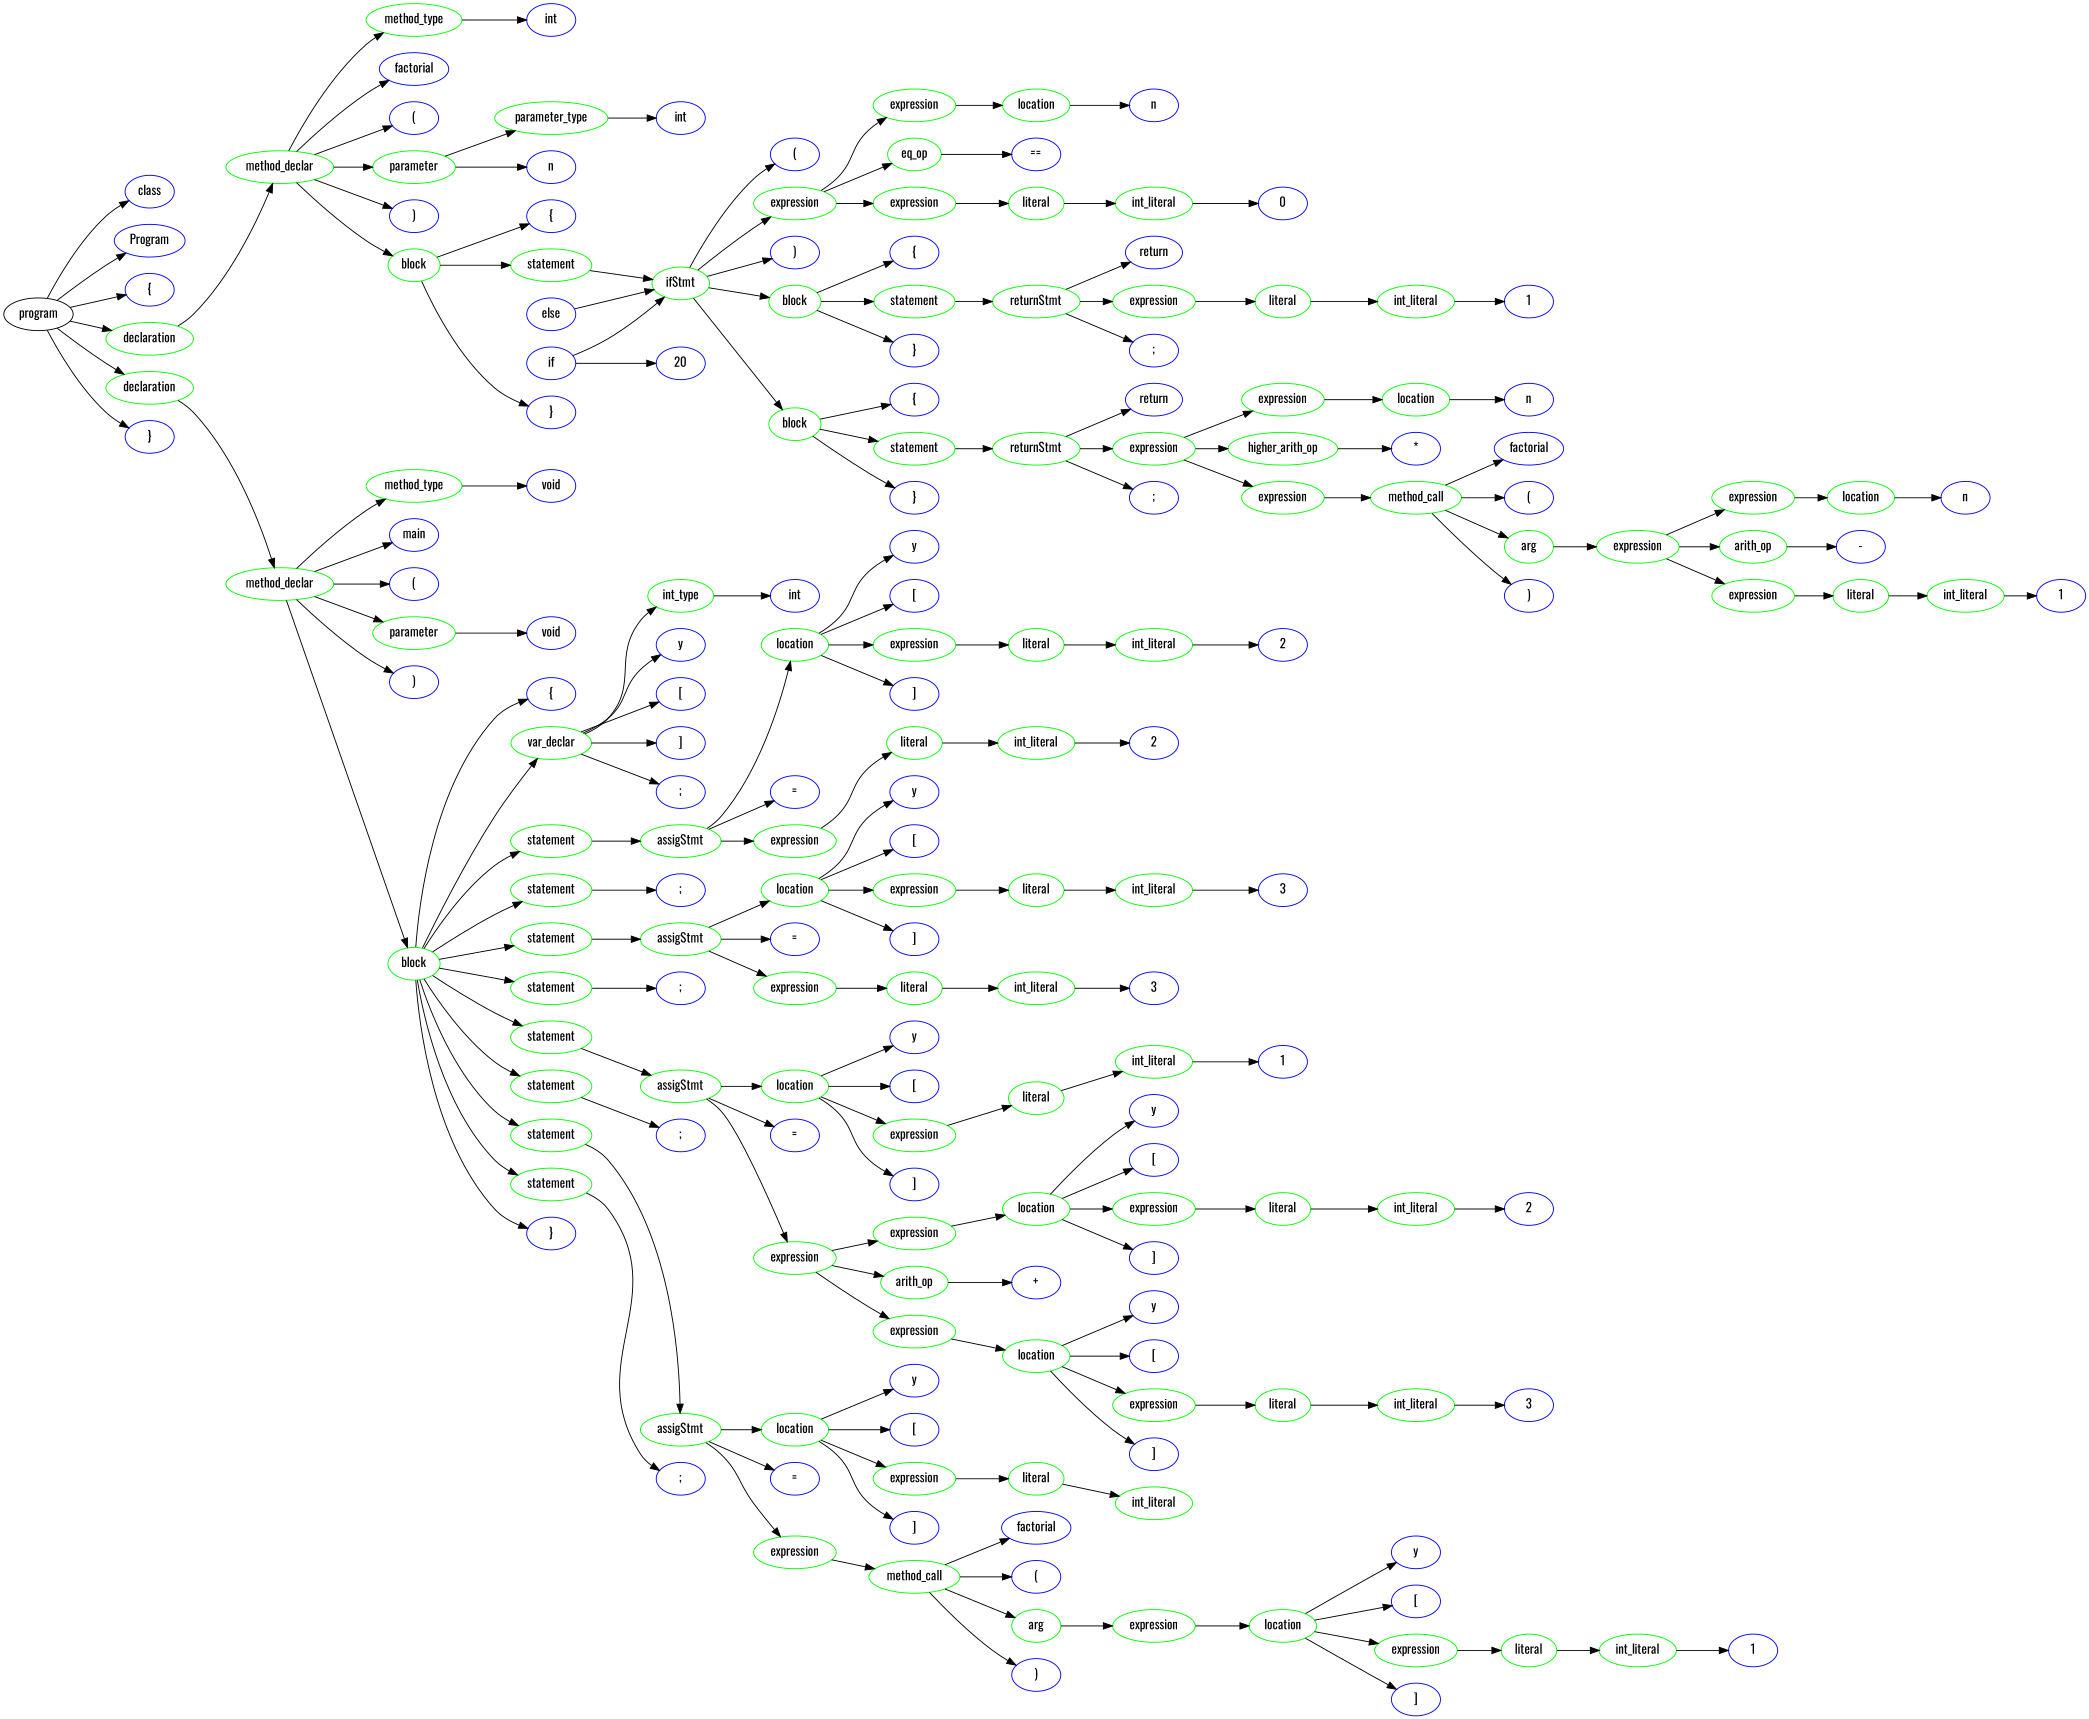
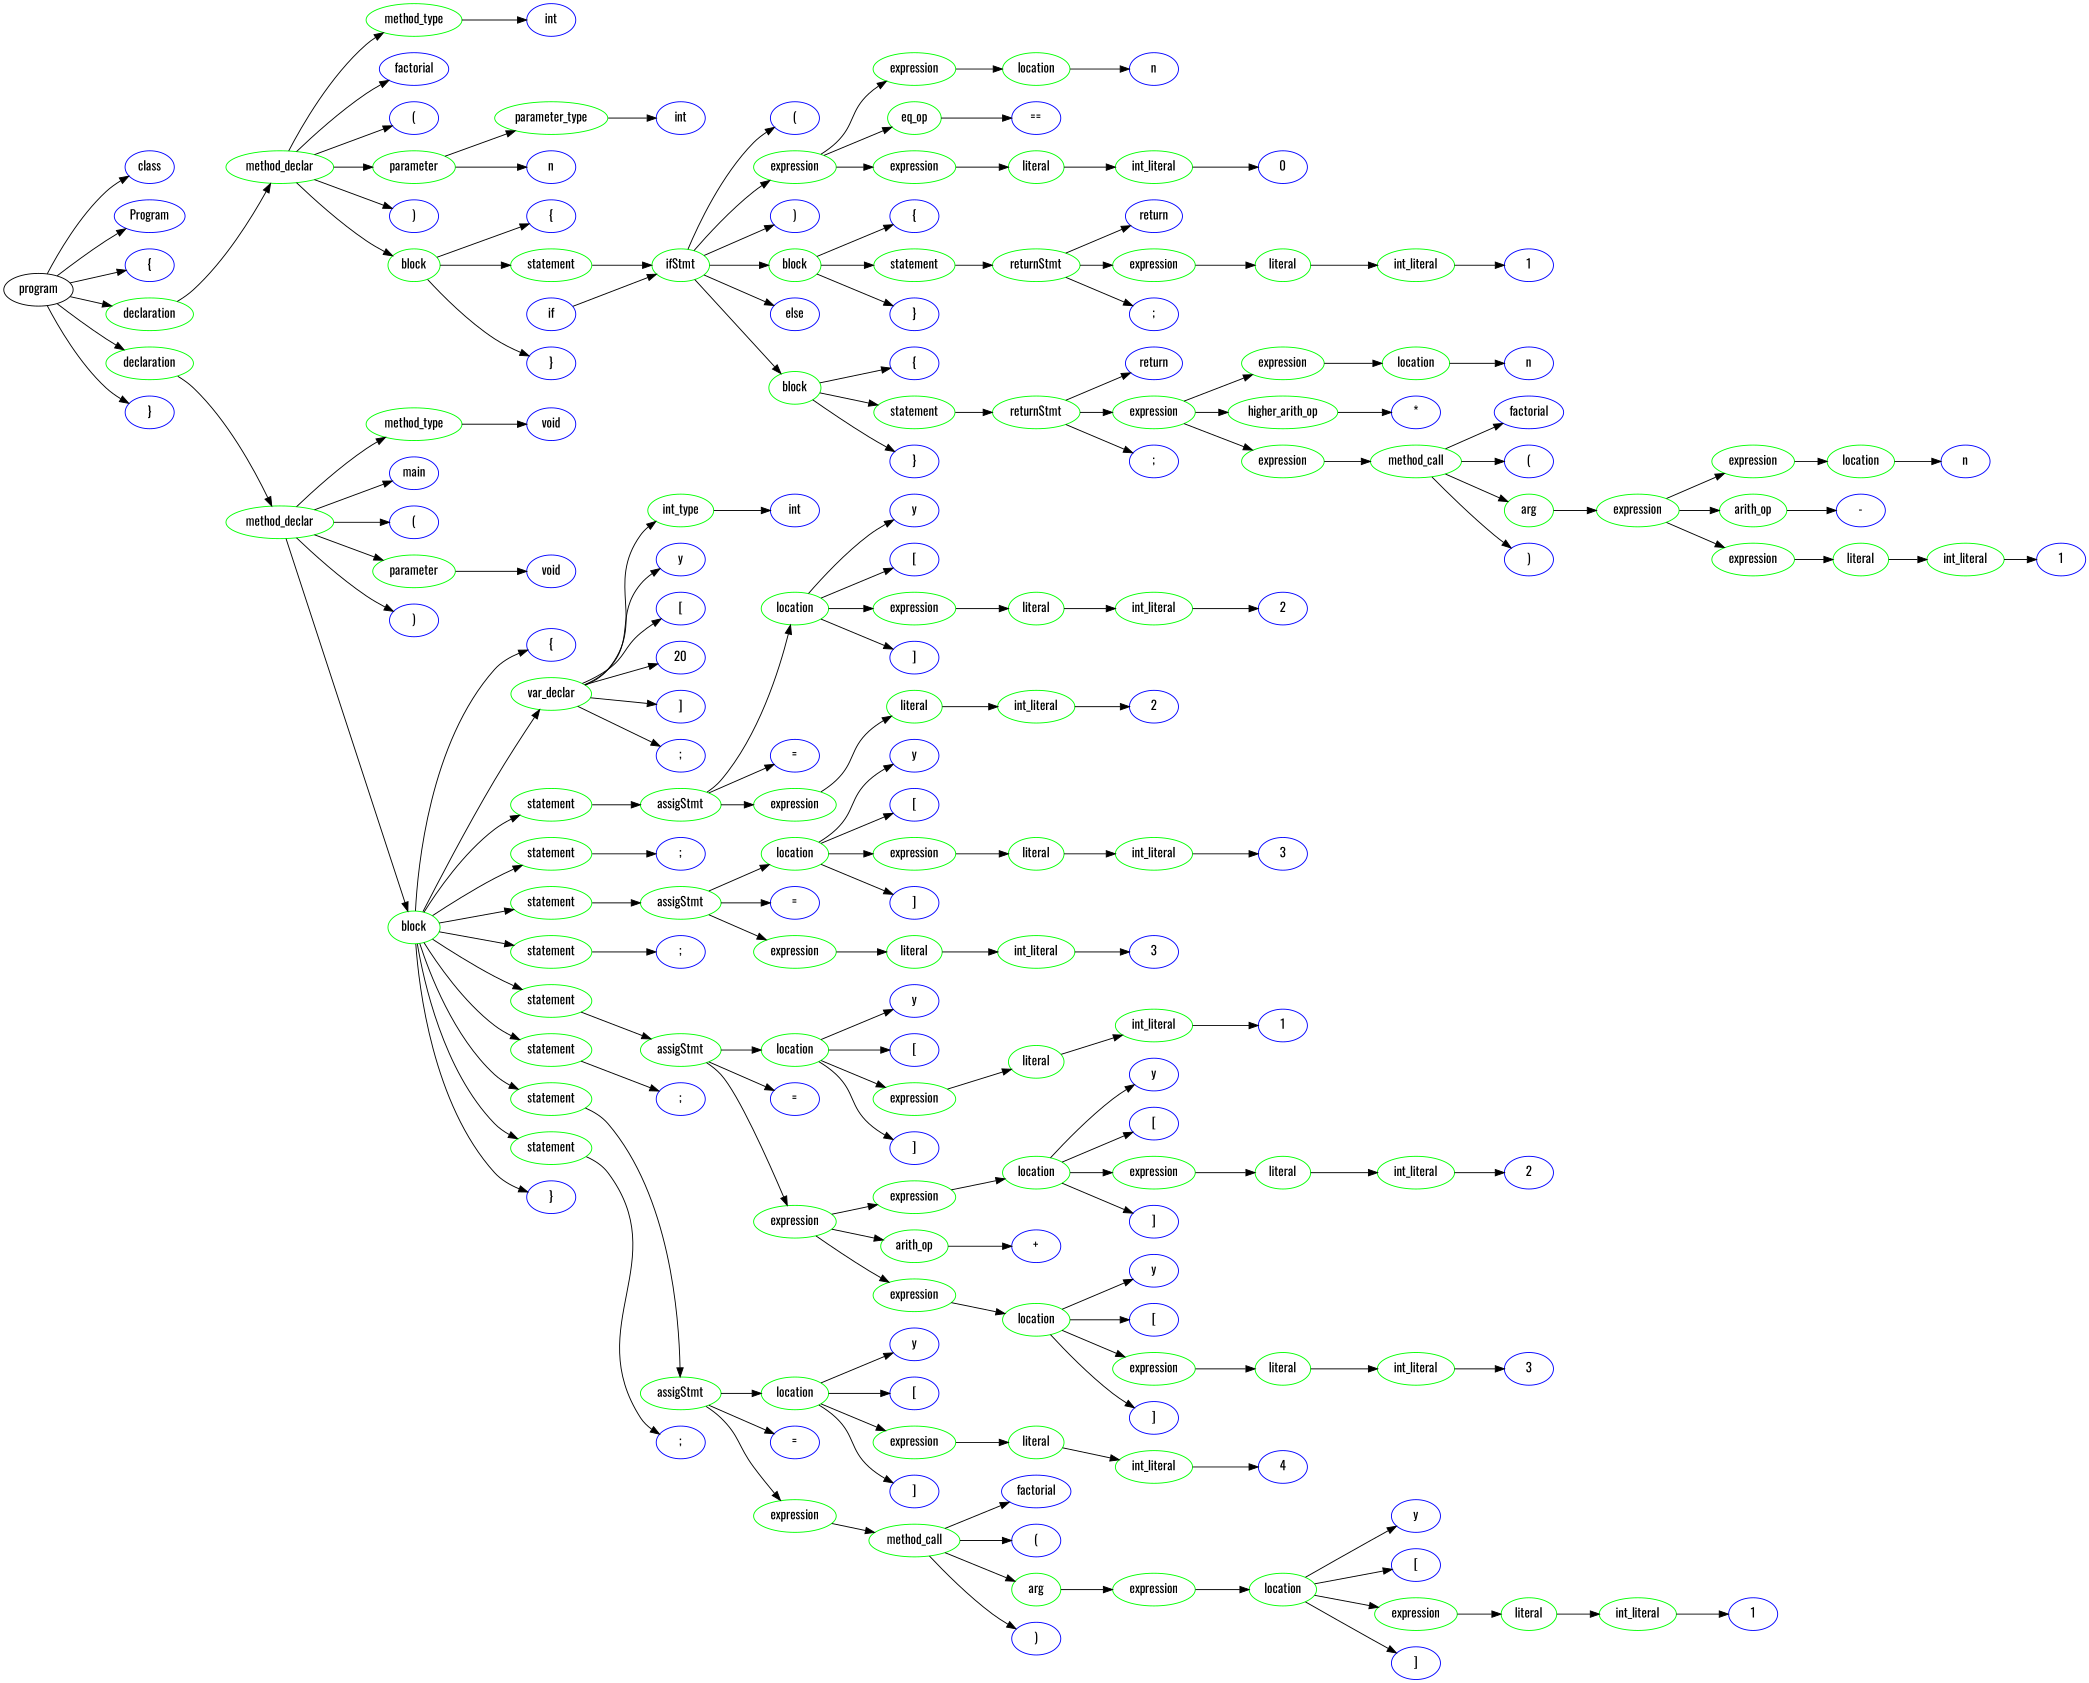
(610, 300) -> (735, 288)
(611, 363) -> (617, 676)
none -> (1283, 1467)
